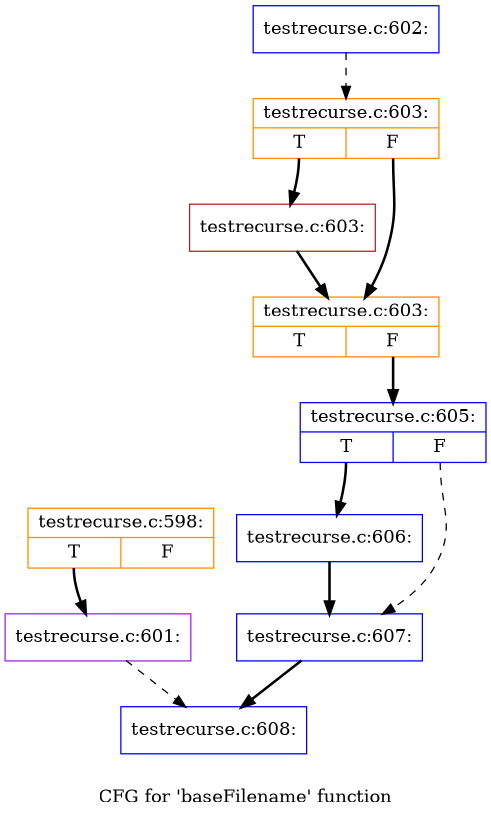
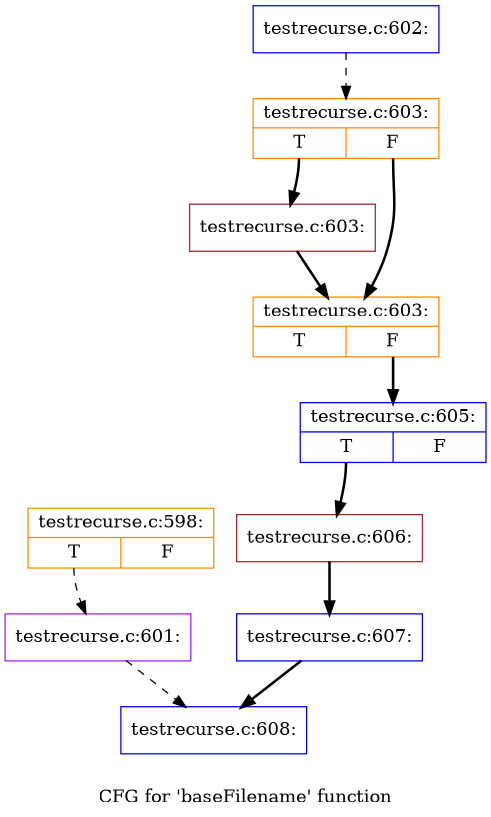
(330, 538) -> (330, 538)
(444, 545) -> none
(76, 585) -> (76, 585)
